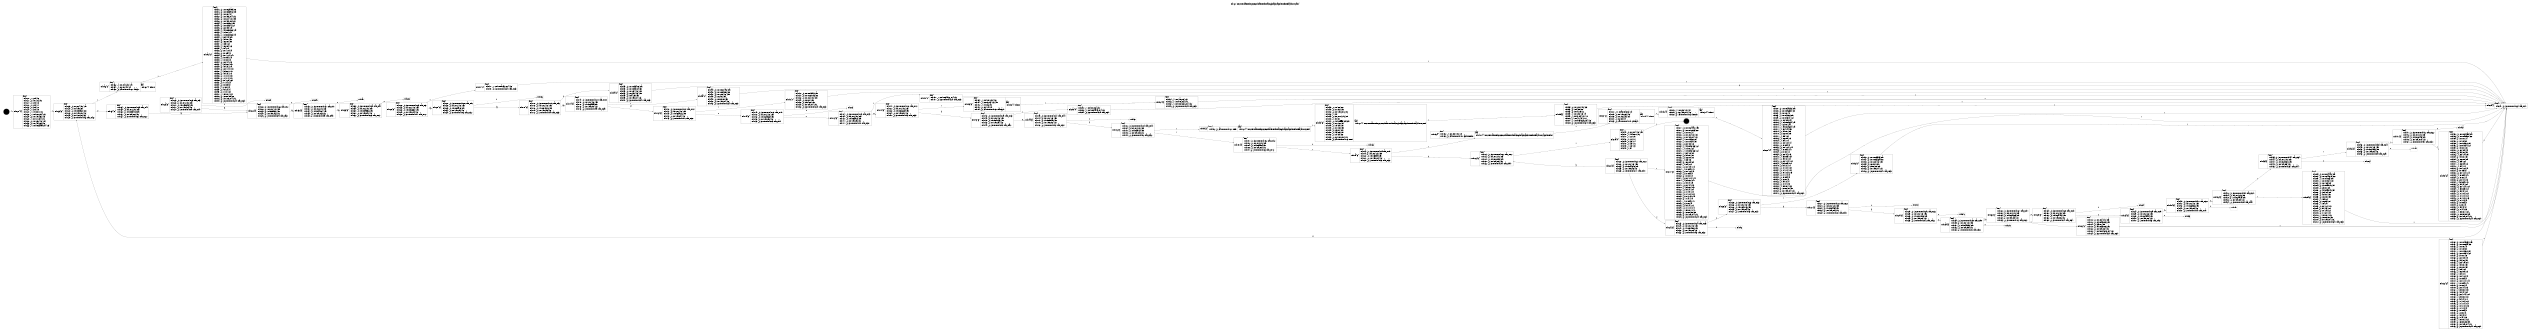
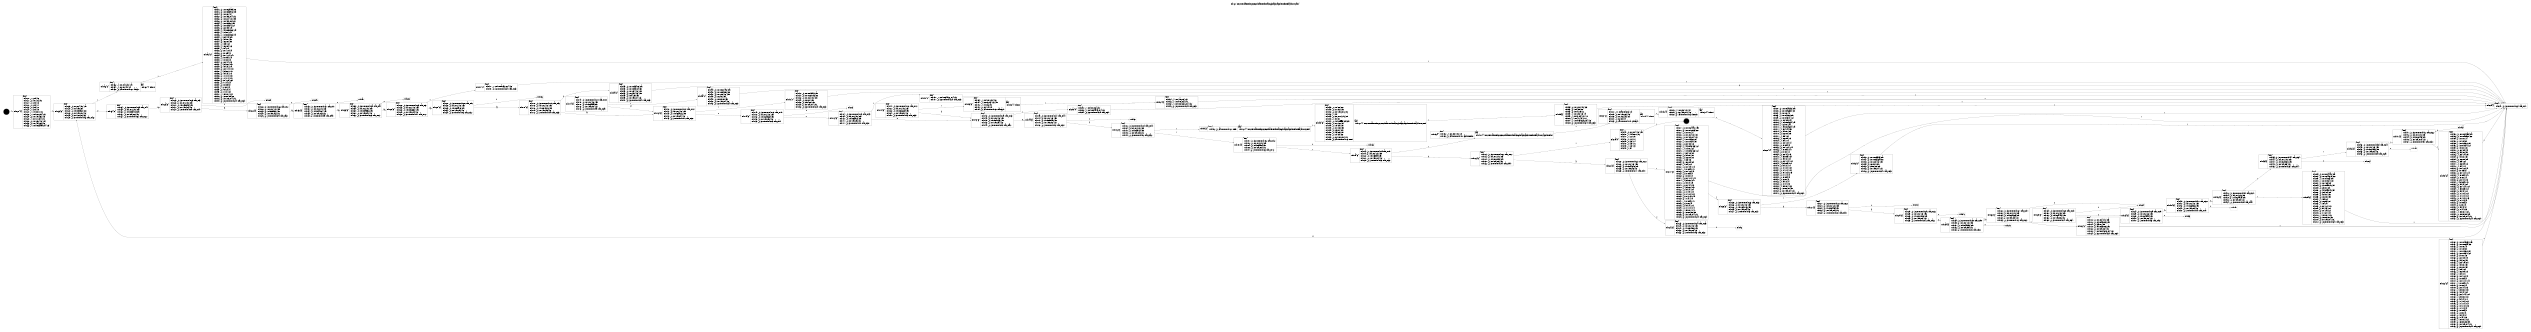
(563, 106) -> (607, 115)
none -> (384, 110)
(198, 114) -> (154, 108)
(873, 115) -> (921, 120)
(2446, 128) -> (2447, 129)
(1560, 166) -> (1559, 162)
(2031, 215) -> (2083, 203)
(1717, 219) -> (1713, 197)
